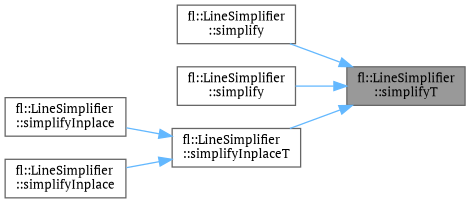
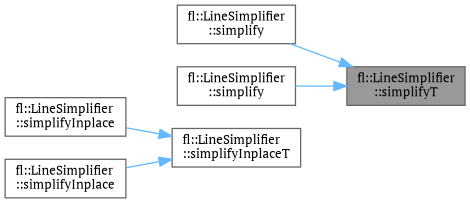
(315, 119) -> none
